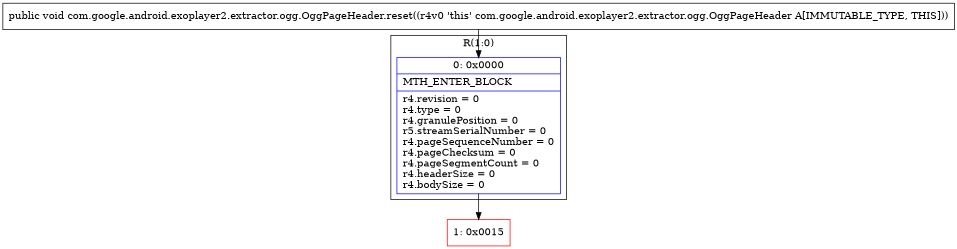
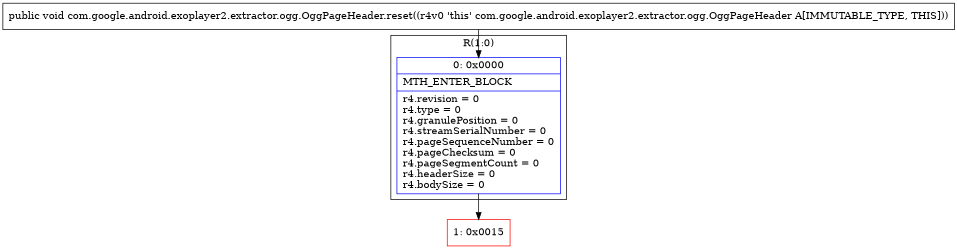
(475, 131) -> (475, 131)
